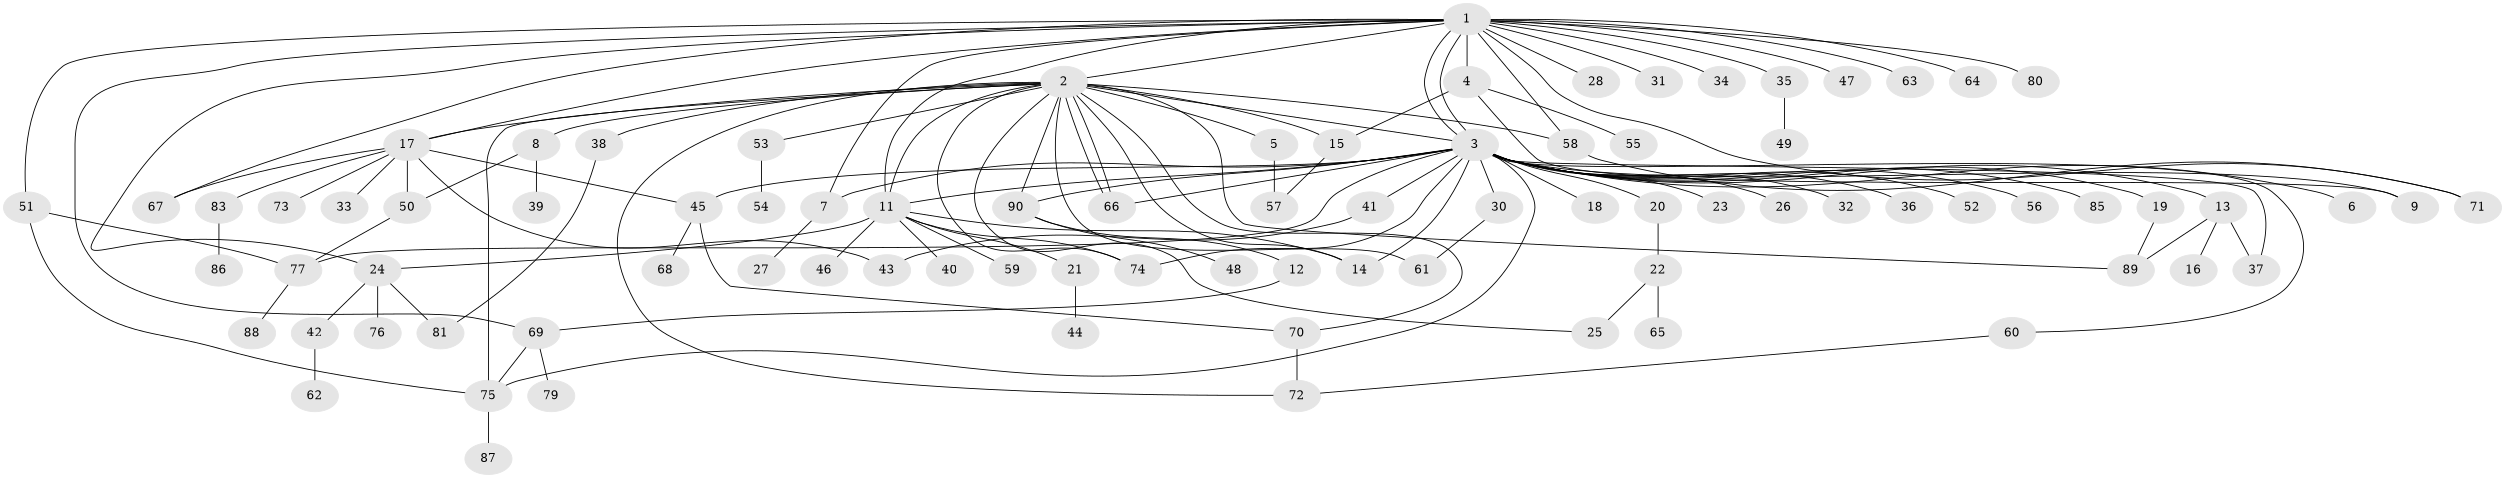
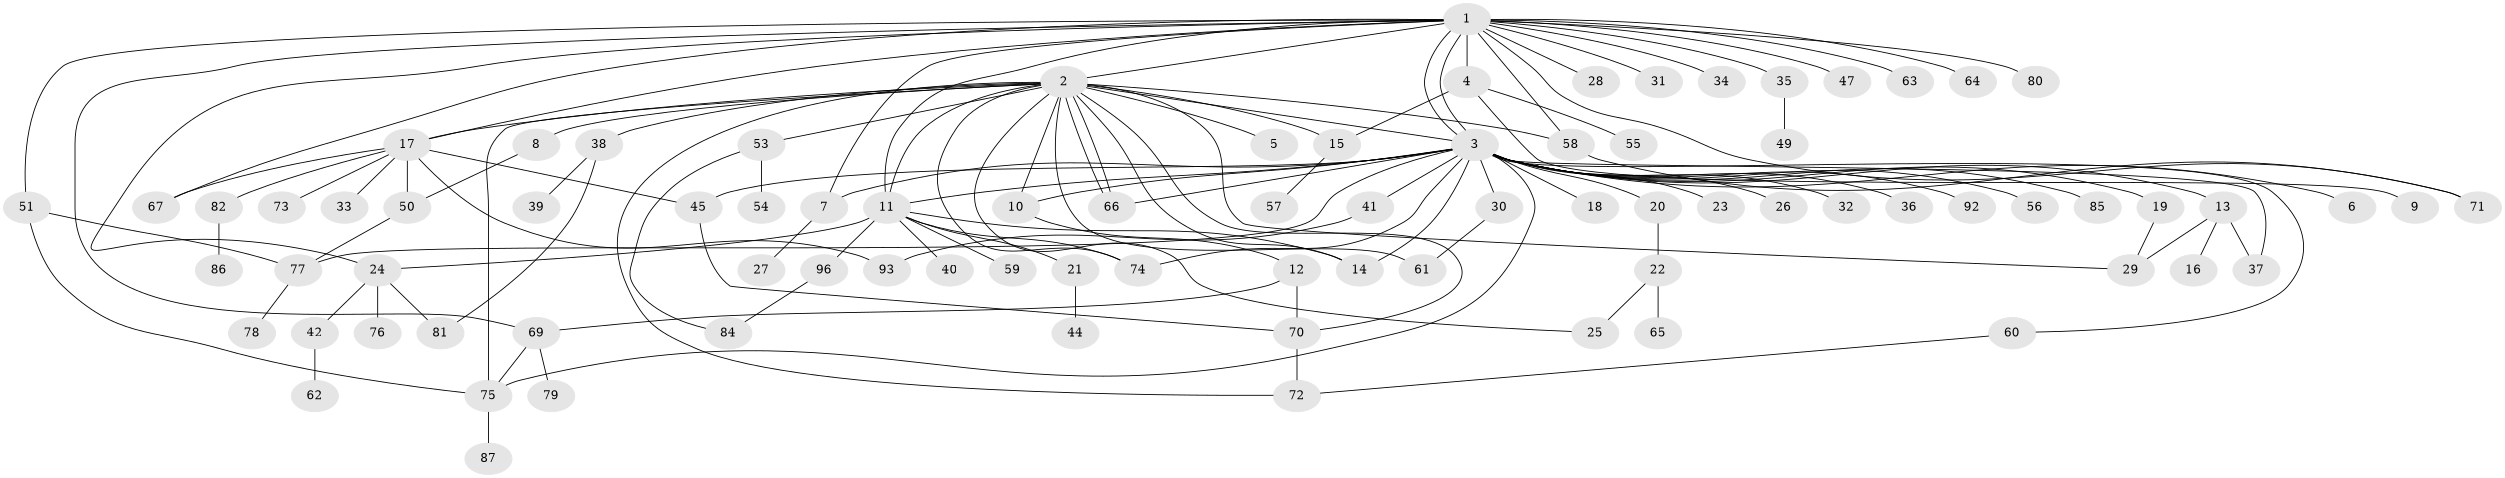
(1946, 175) -> none
(1274, 176) -> none
(536, 179) -> (570, 174)
(219, 208) -> (219, 208)
(1016, 208) -> (1016, 208)
(1972, 208) -> (1972, 208)
(666, 270) -> none
(824, 270) -> (824, 270)
(887, 270) -> (887, 270)
(1234, 270) -> none
(2131, 270) -> (2131, 270)
none -> (1297, 302)
(252, 333) -> (252, 333)
none -> (728, 333)
